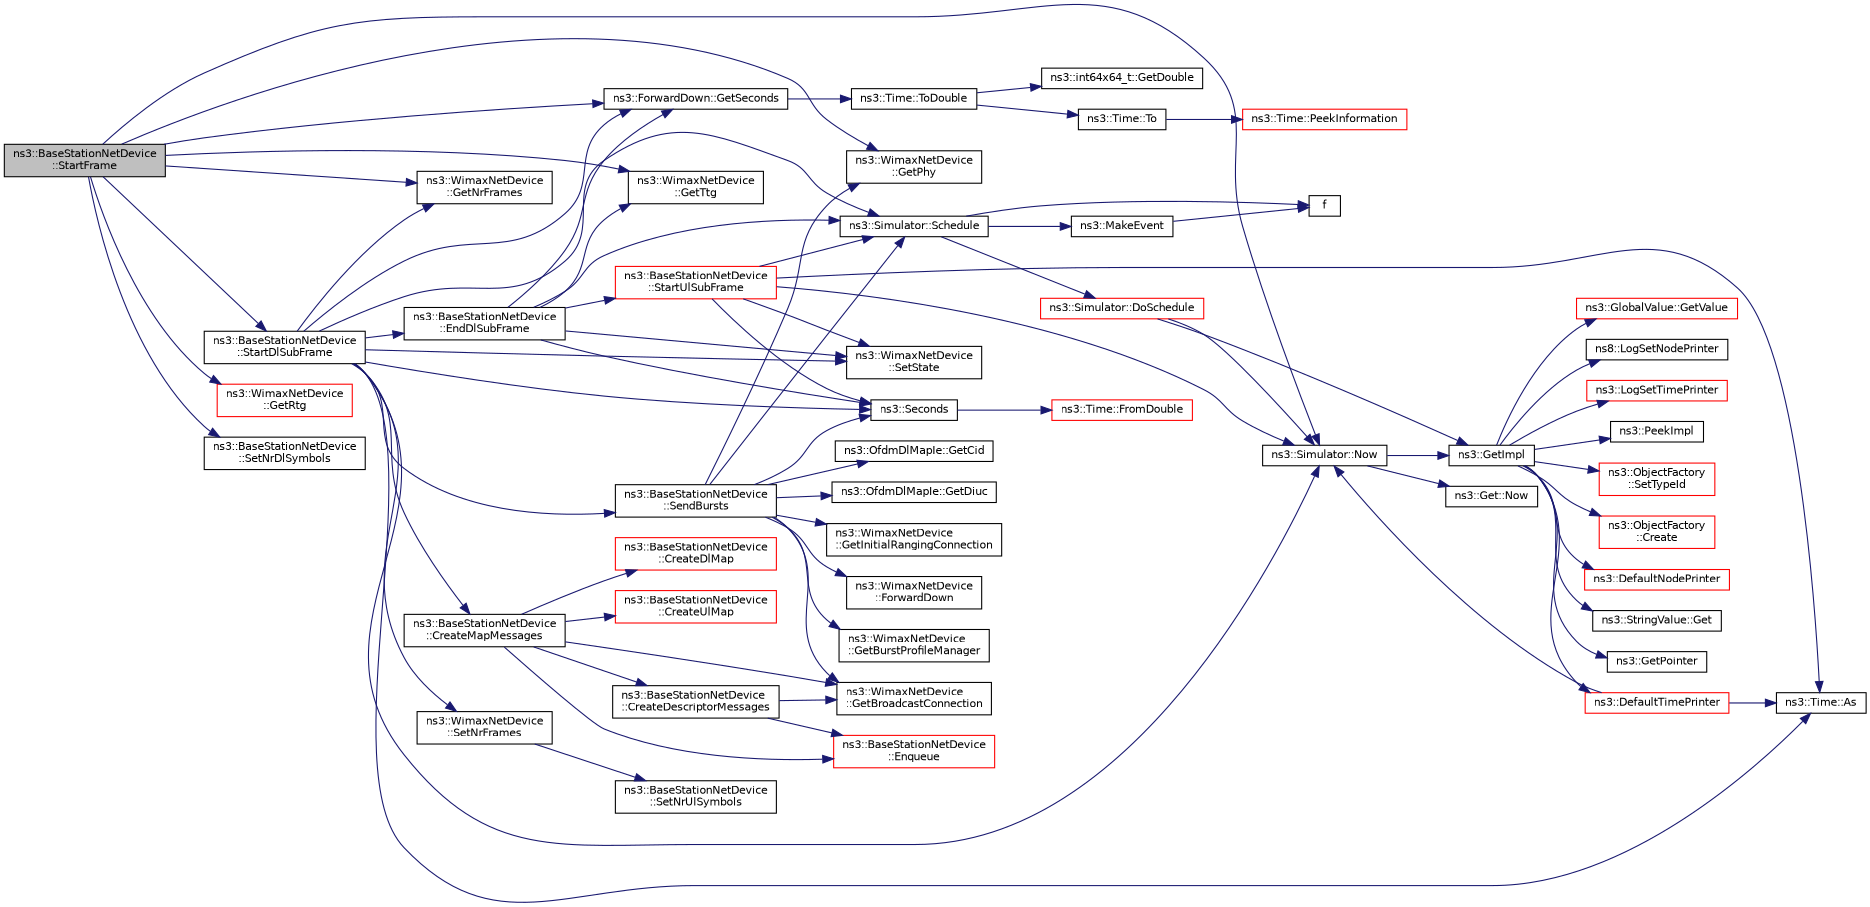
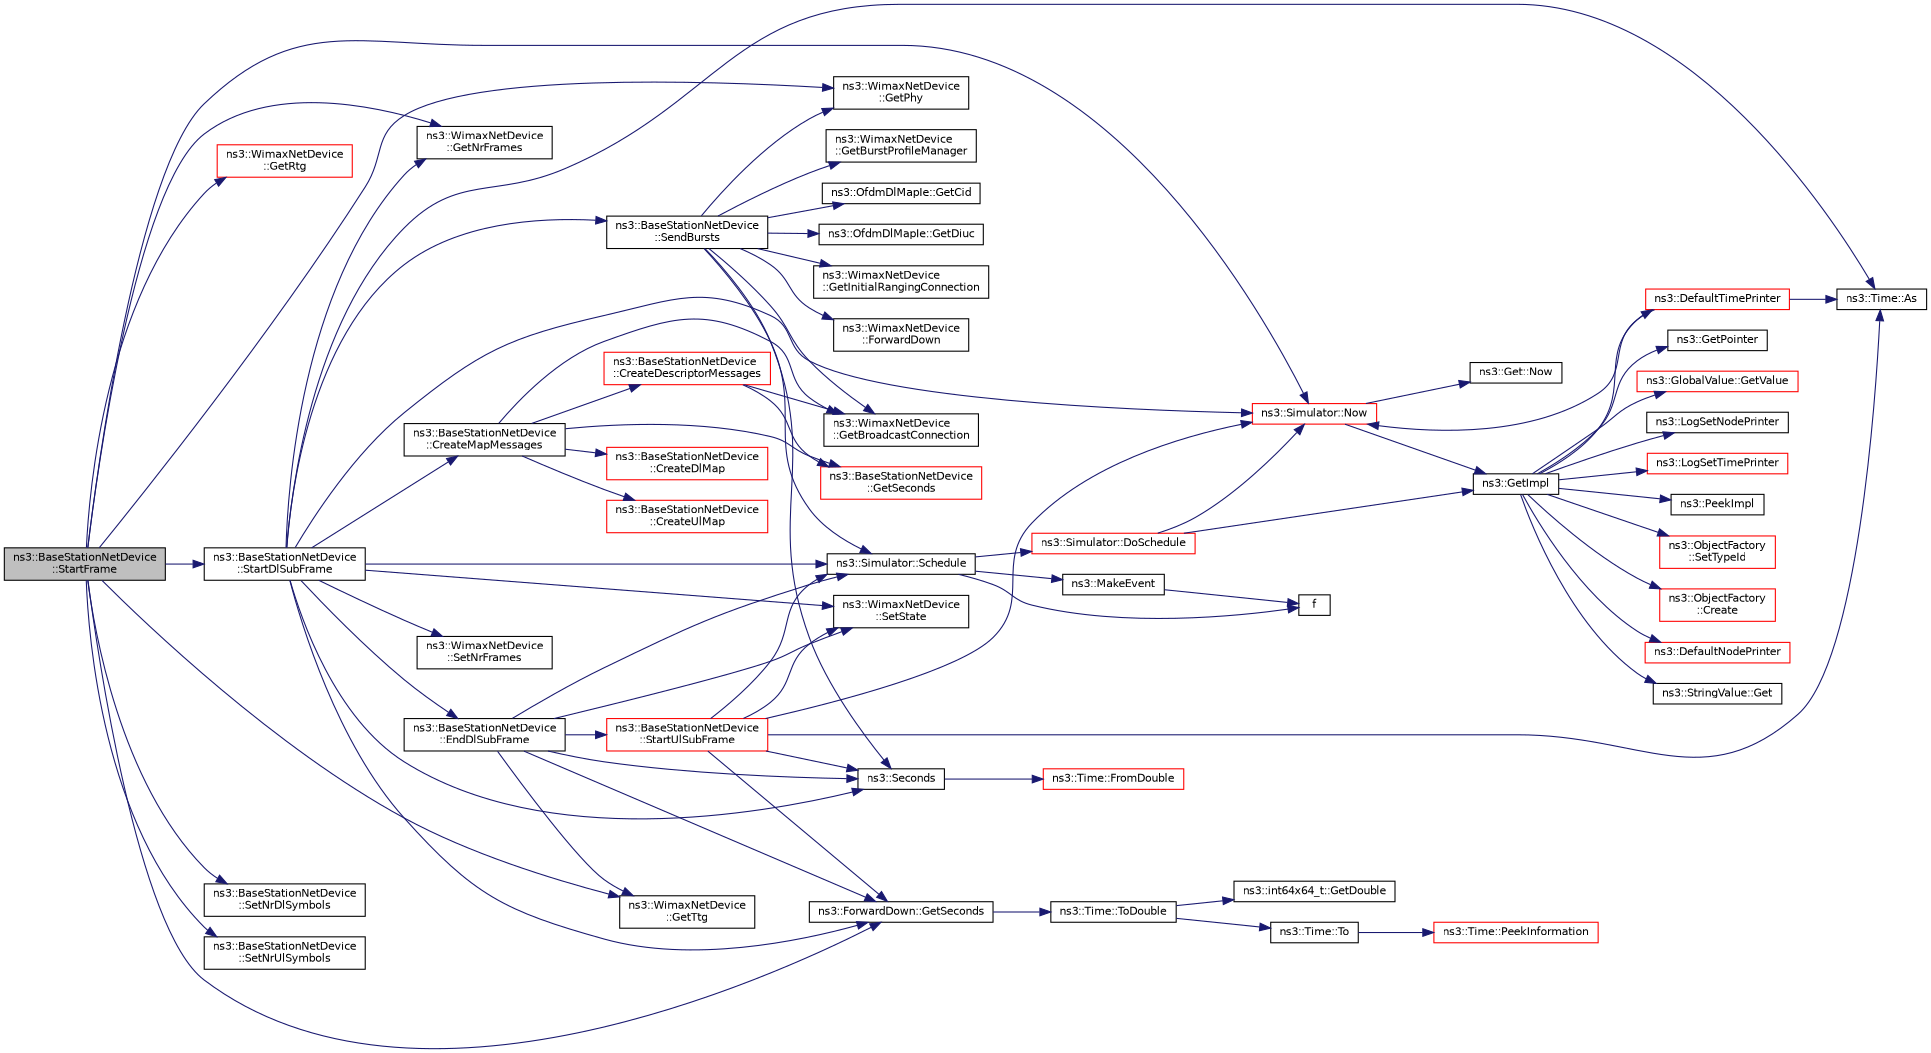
(1657, 350) -> (1718, 422)
(1325, 456) -> (1314, 414)
(696, 702) -> (687, 368)
(914, 752) -> (901, 483)
(585, 761) -> (99, 693)
none -> (793, 823)
